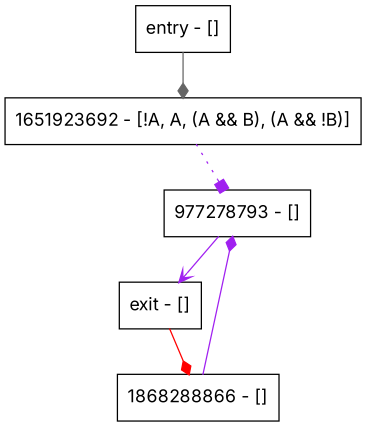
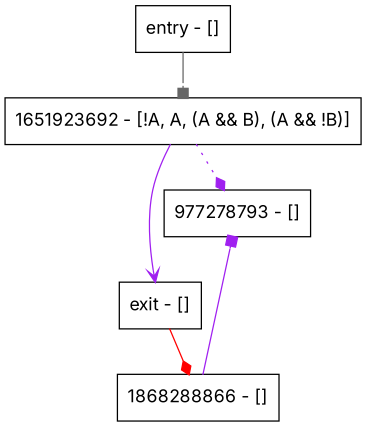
(183, 68) -> (183, 68)
(207, 162) -> (207, 162)
(203, 255) -> (150, 205)
(216, 312) -> (216, 312)
